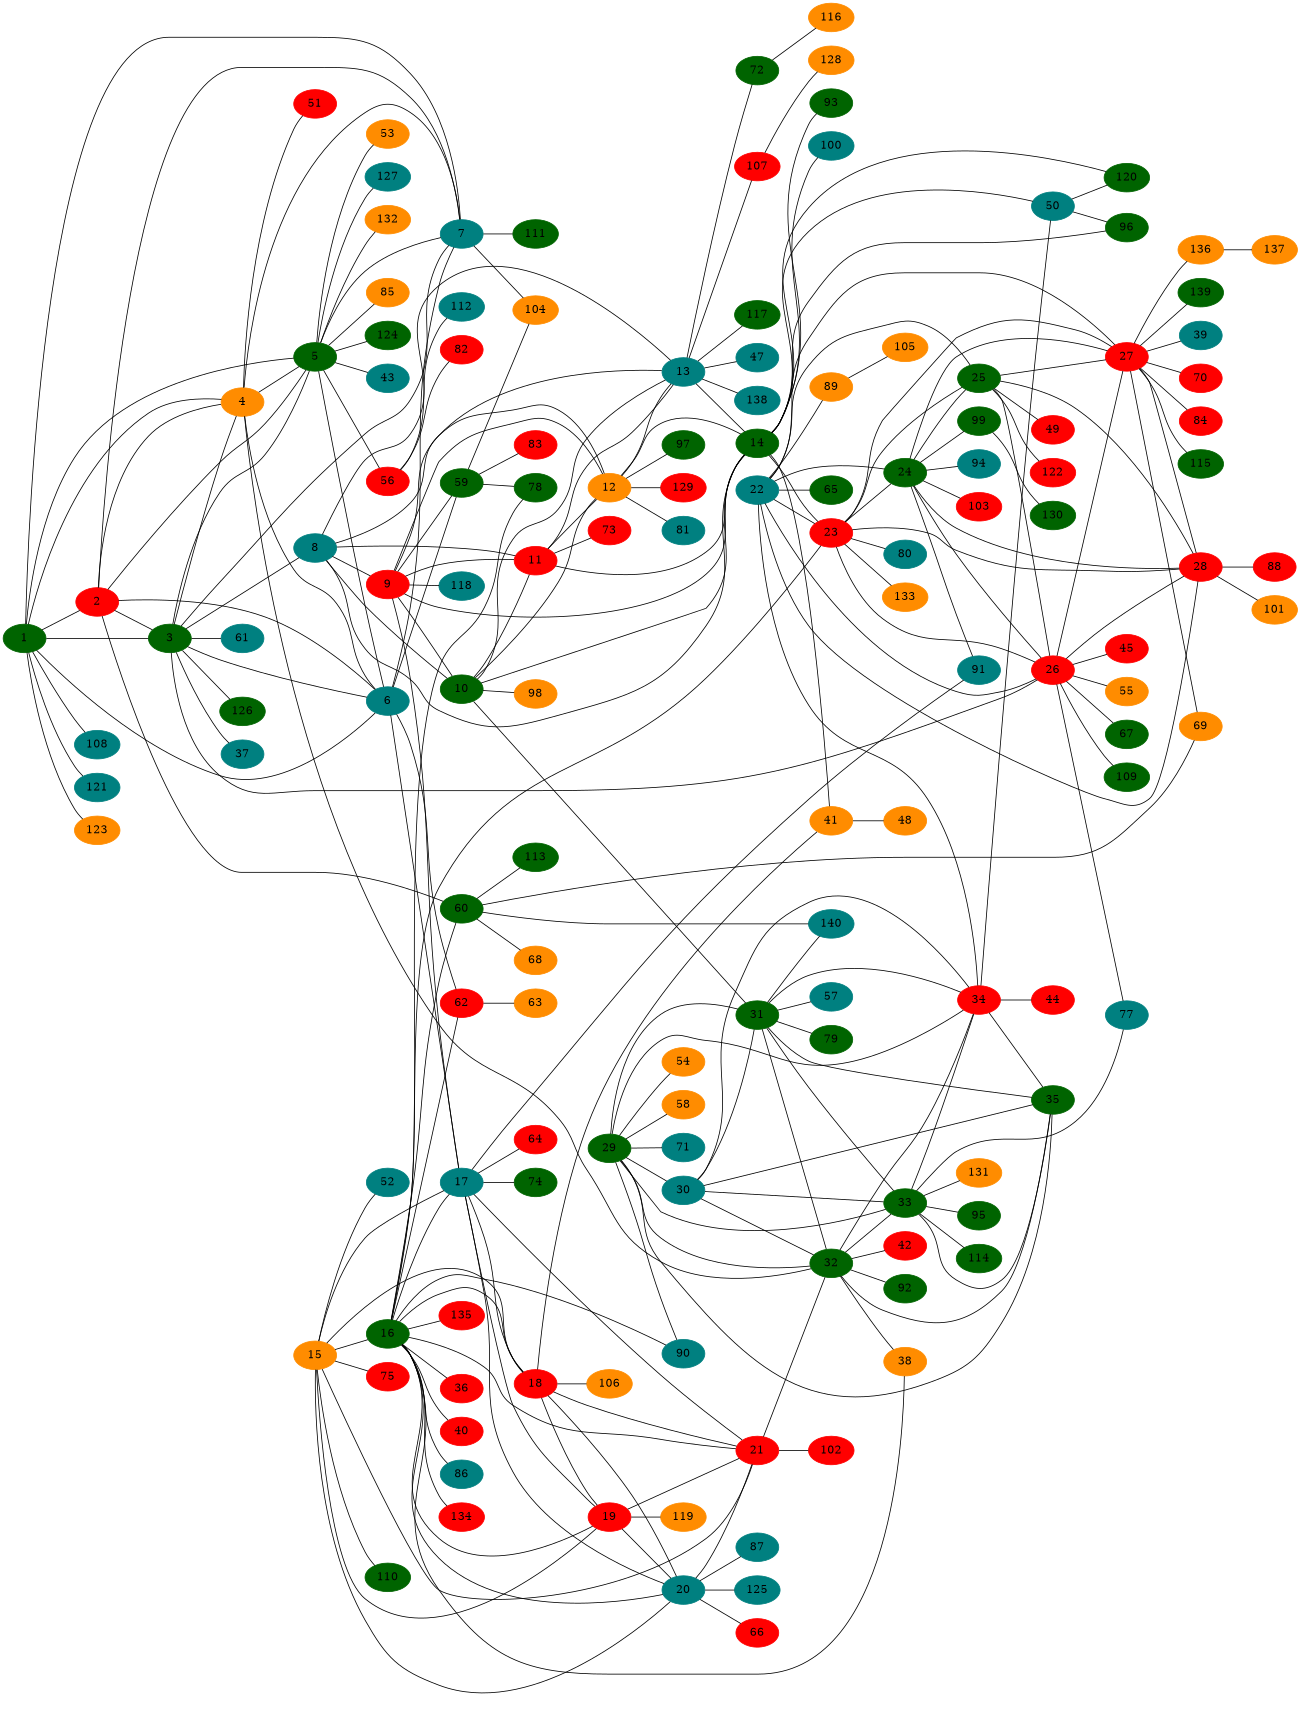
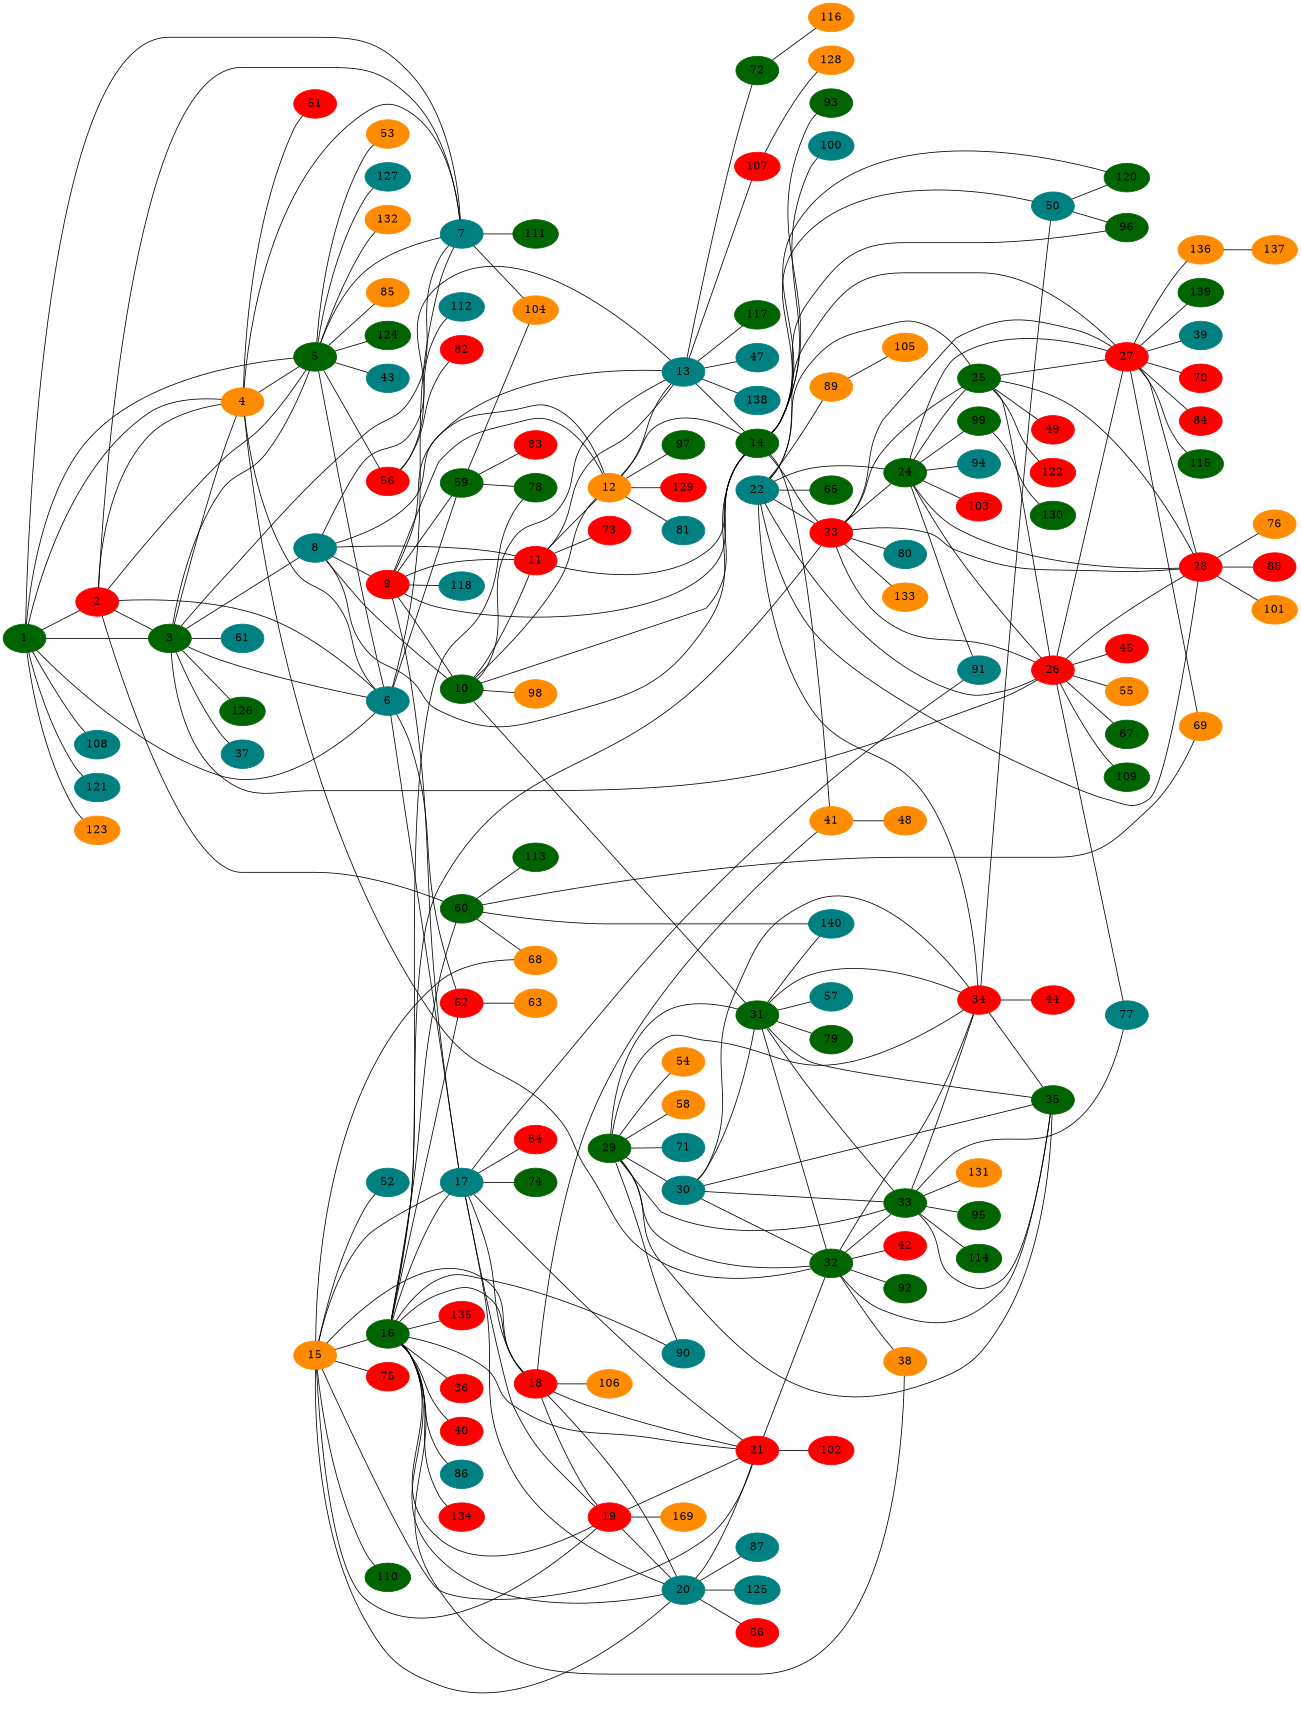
none -> (1275, 524)
none -> (355, 1110)
(683, 1517) -> (683, 1517)
